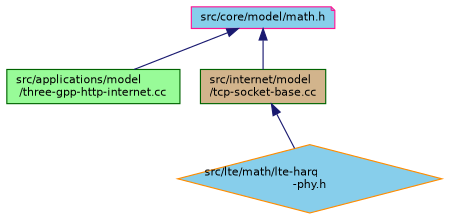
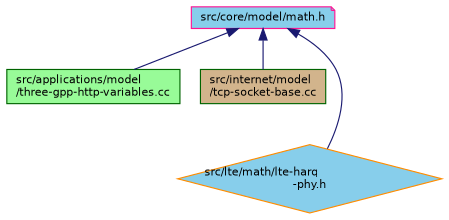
(93, 87) -> (93, 87)
(286, 131) -> (341, 84)
